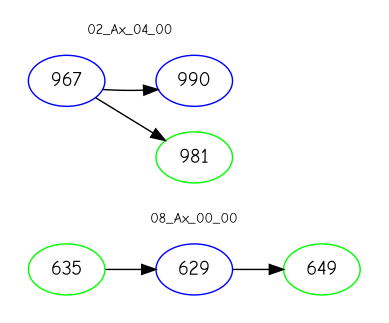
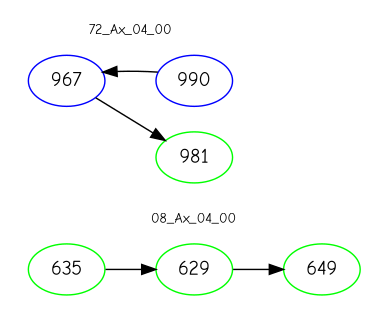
(130, 30) -> (130, 30)
(123, 90) -> (137, 71)
(194, 219) -> (194, 219)
(194, 269) -> (194, 269)
